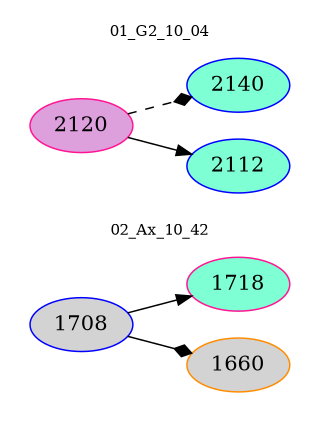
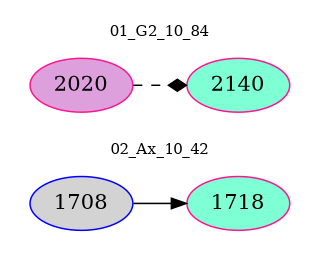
(160, 32) -> (160, 32)
(238, 85) -> (238, 85)
(81, 126) -> (81, 85)
(238, 166) -> none
(238, 365) -> none
